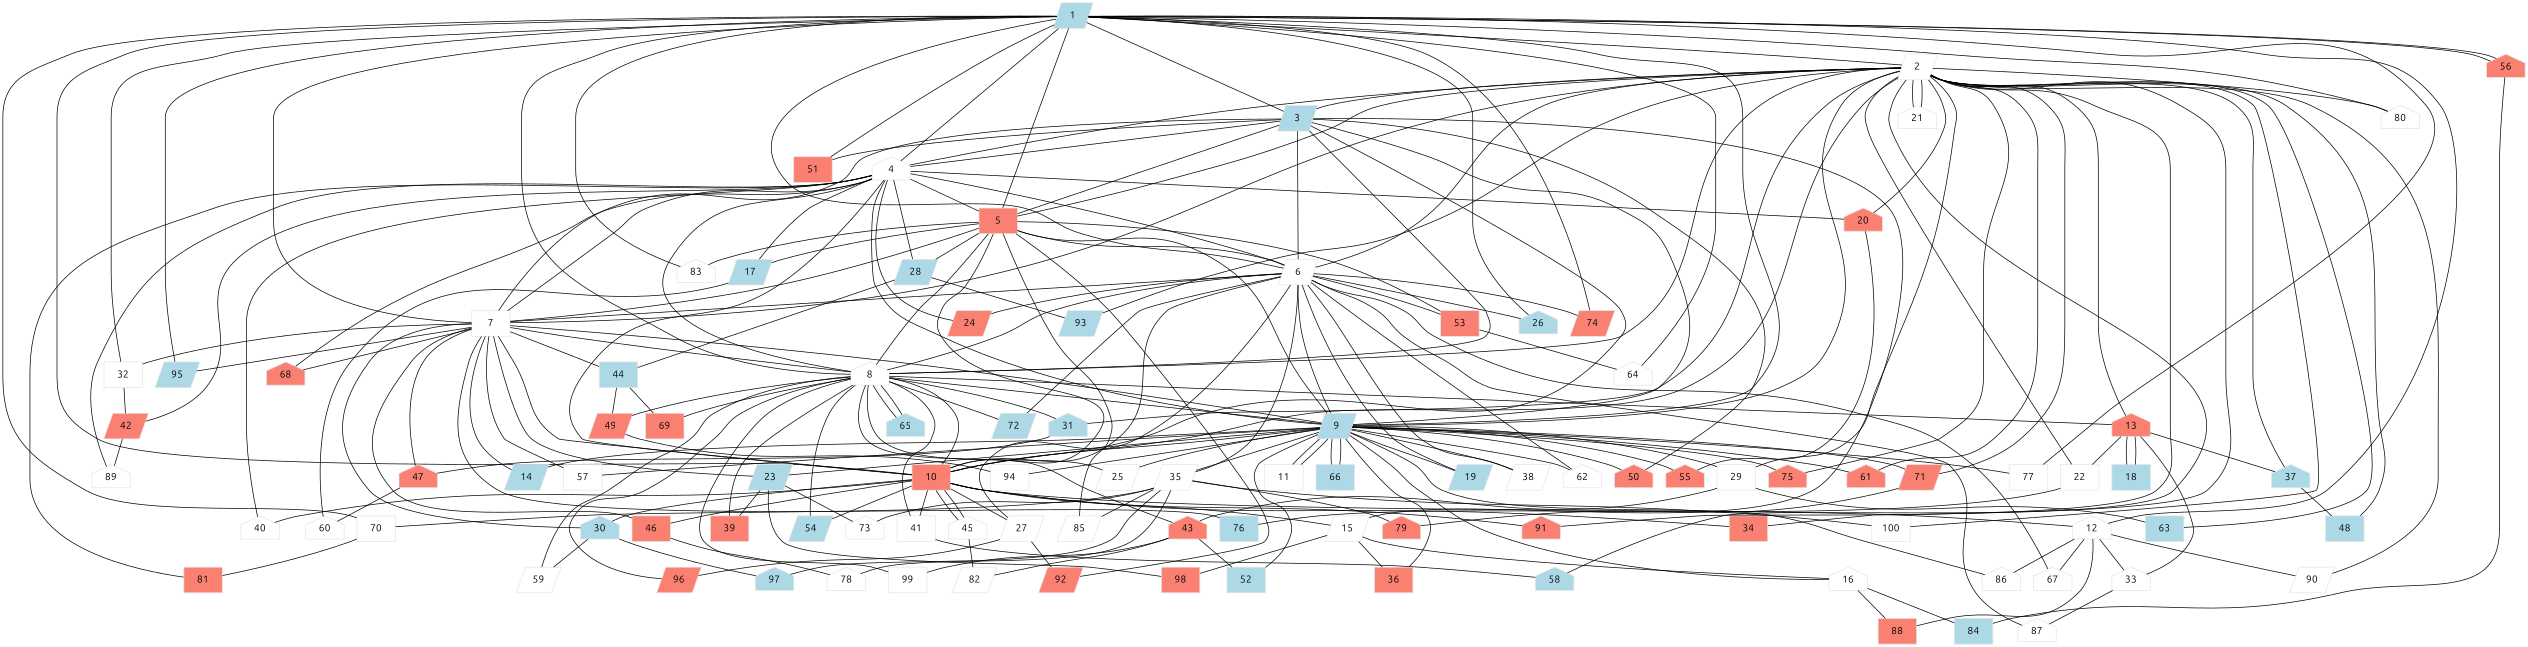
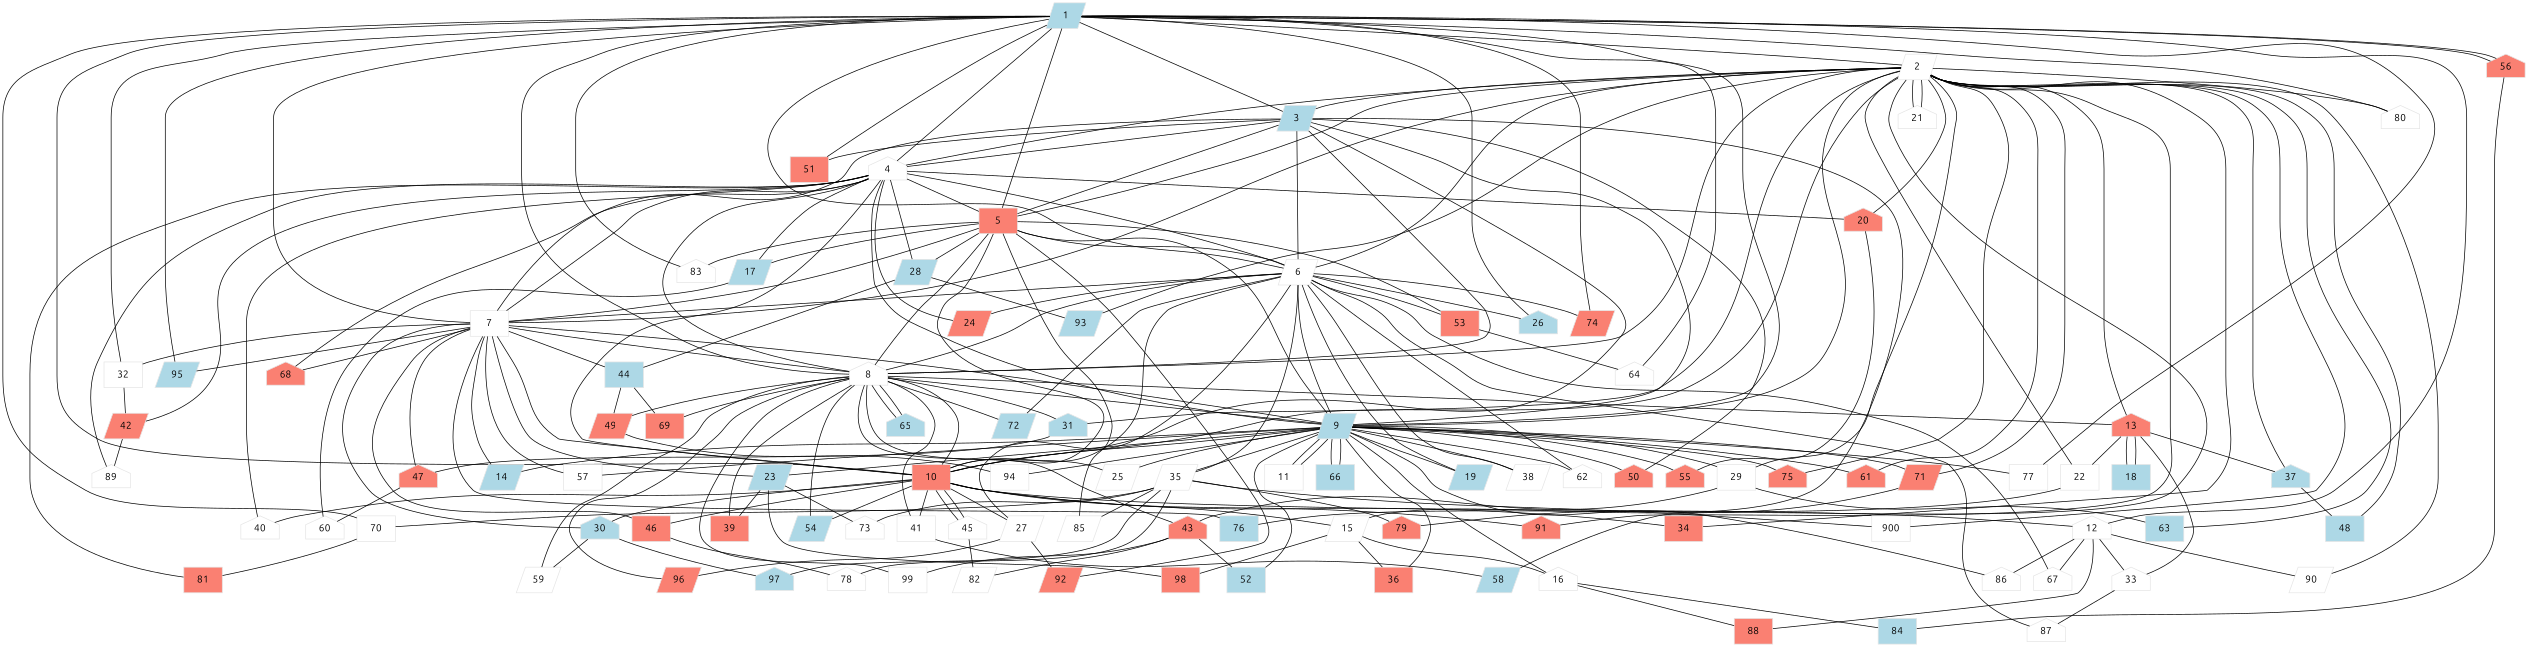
(1891, 529) -> (1891, 529)
(1555, 580) -> (1498, 580)
